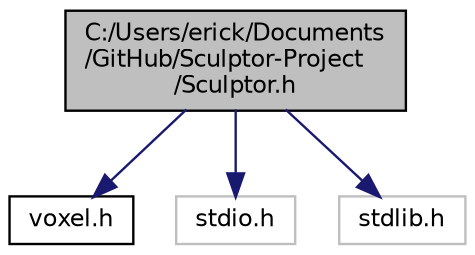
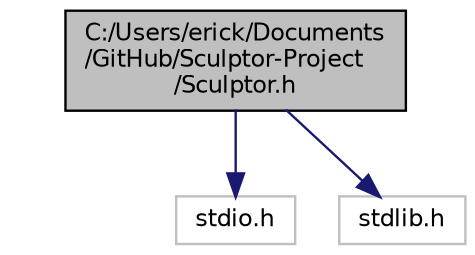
(71, 220) -> none
